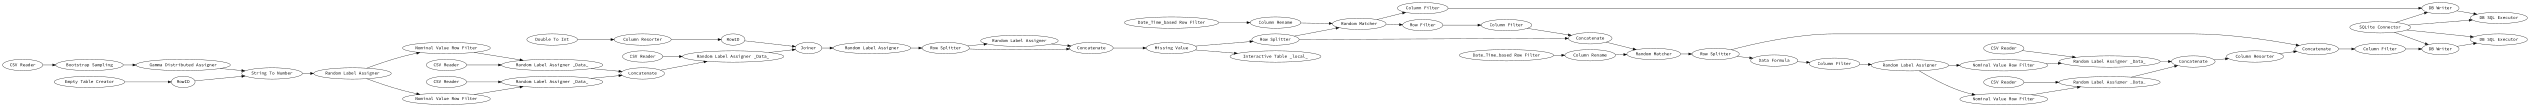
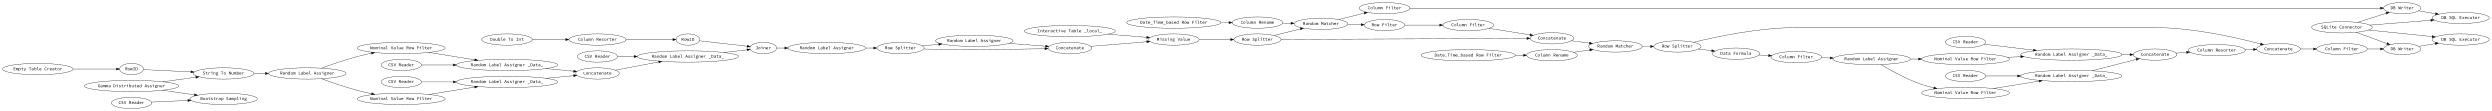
(1215, 52) -> (1127, 36)
(128, 65) -> (178, 93)
